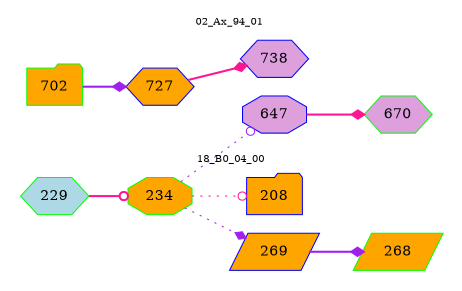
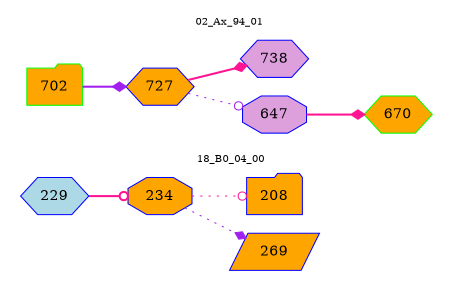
(398, 115) -> (398, 115)
(214, 158) -> (211, 99)
(55, 196) -> (55, 196)
(160, 196) -> (160, 196)
(398, 252) -> none
